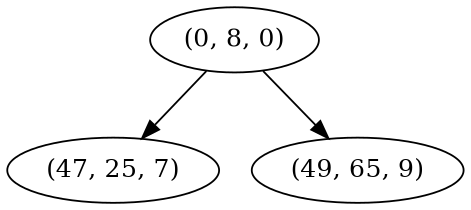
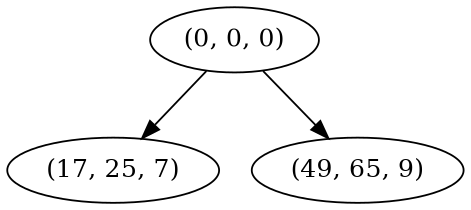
(235, 40) -> (235, 40)
(113, 170) -> (113, 170)
